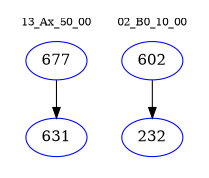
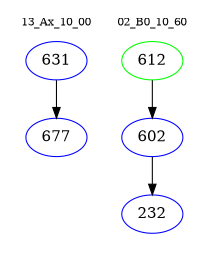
(56, 23) -> (56, 23)
(152, 23) -> (152, 23)
none -> (152, 61)
(56, 94) -> (56, 94)
